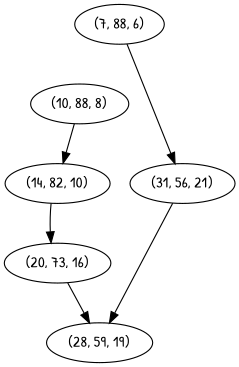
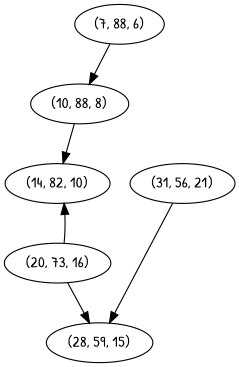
(149, 99) -> (102, 59)
(50, 218) -> (65, 229)
(100, 343) -> (100, 343)
